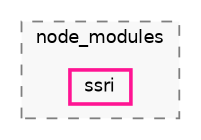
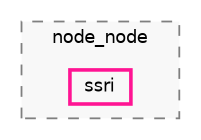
(100, 39) -> (100, 39)
